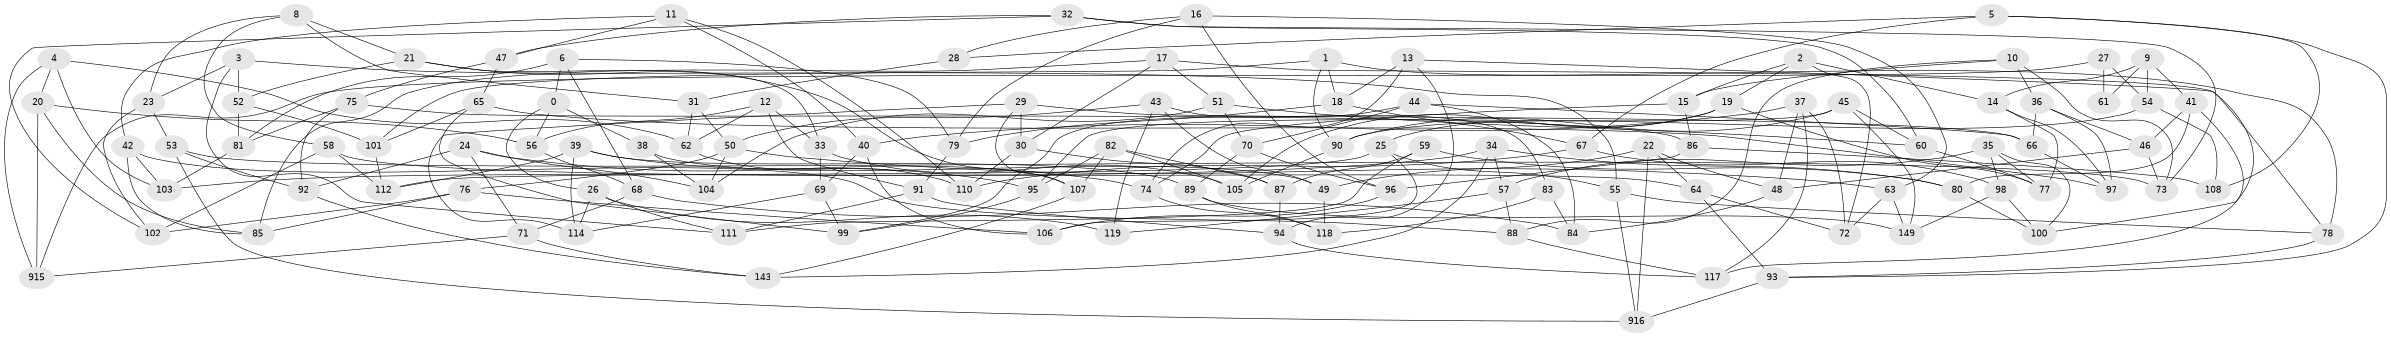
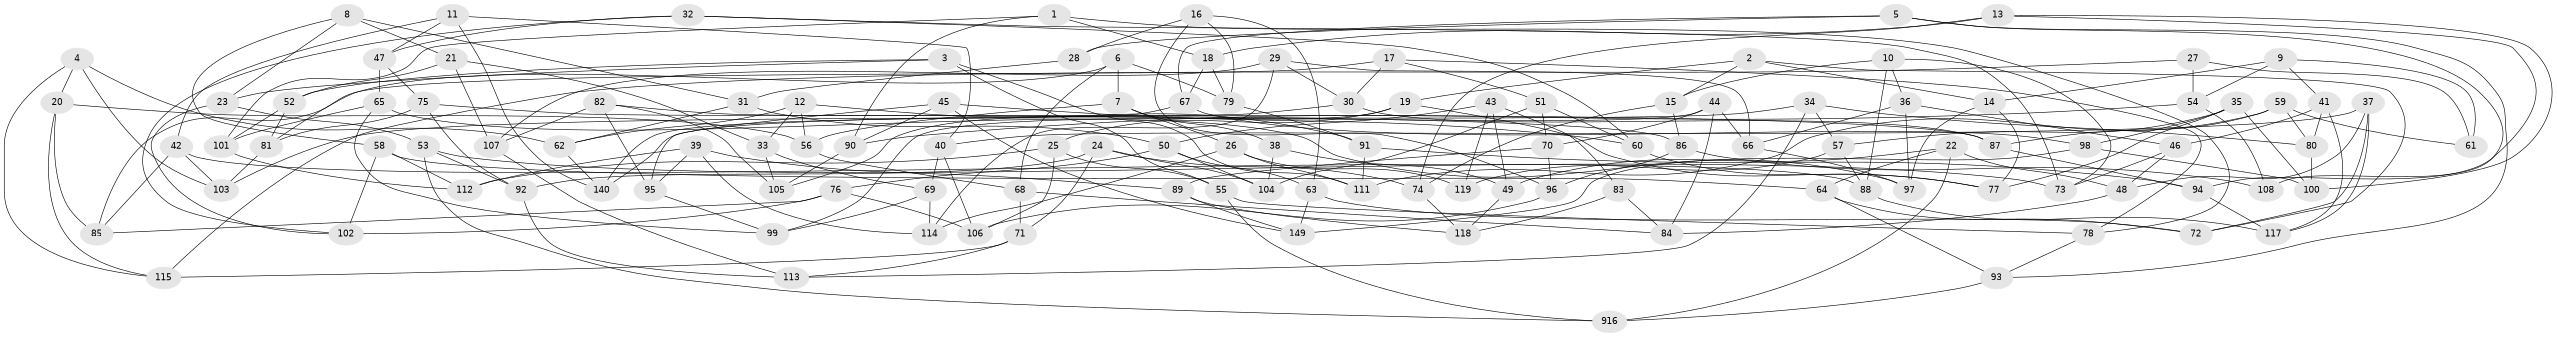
(554, 103) -> (1118, 103)
none -> (2373, 132)
(964, 190) -> (602, 190)
(37, 278) -> (164, 278)
(763, 278) -> (791, 278)
